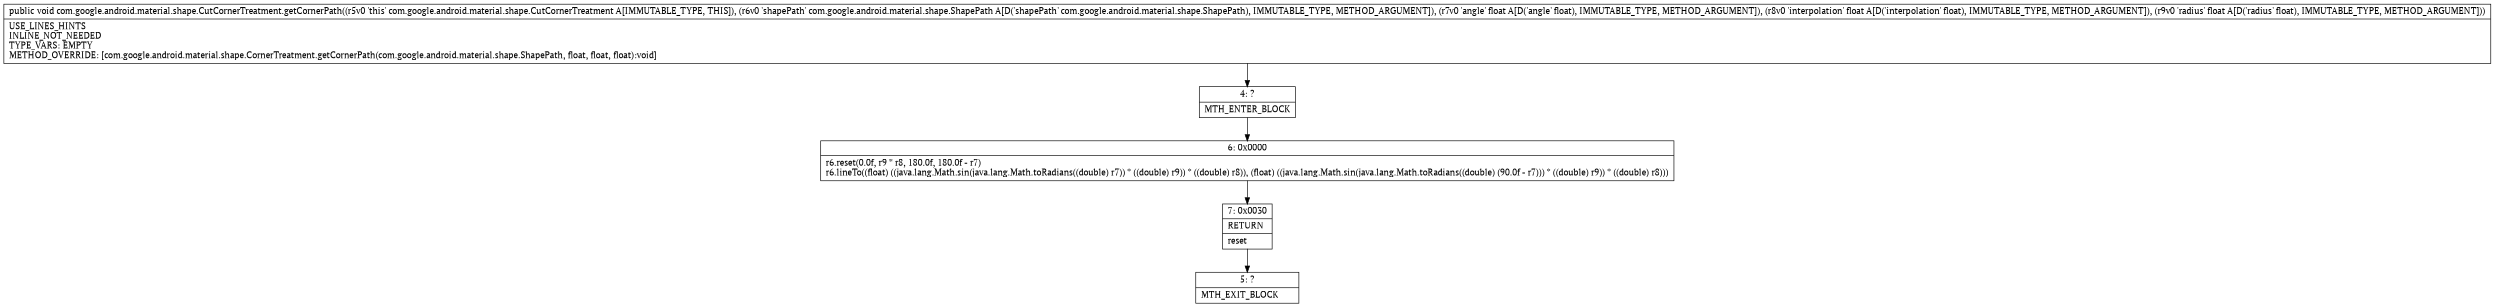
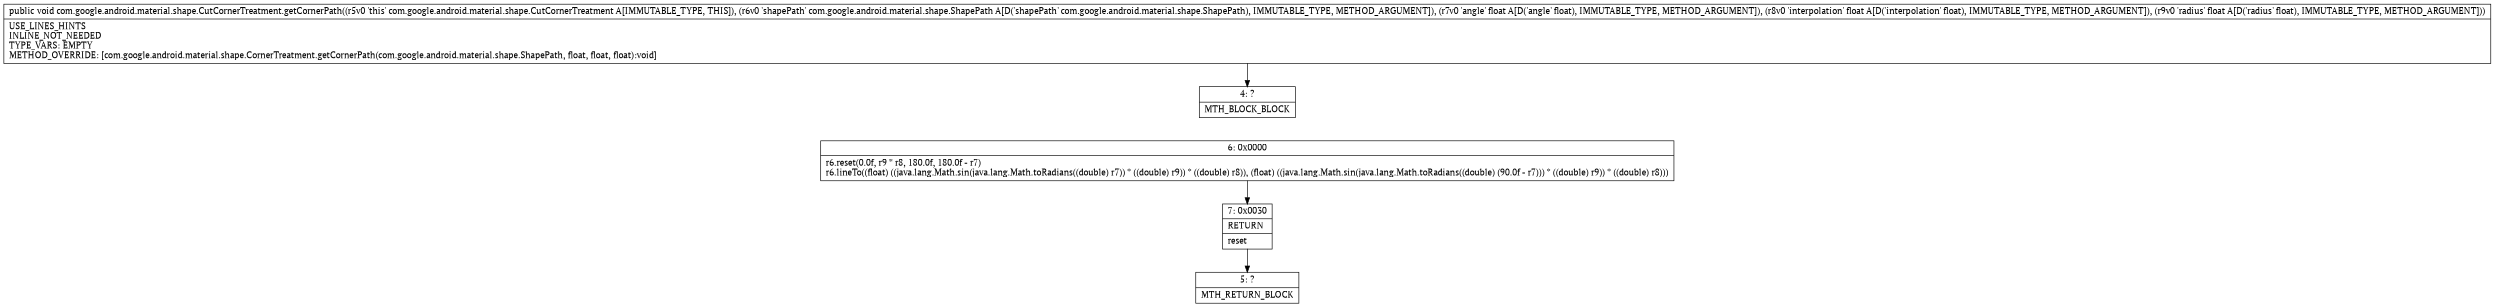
(1247, 110) -> (1247, 110)
(1247, 126) -> none
(1240, 295) -> (1247, 295)
